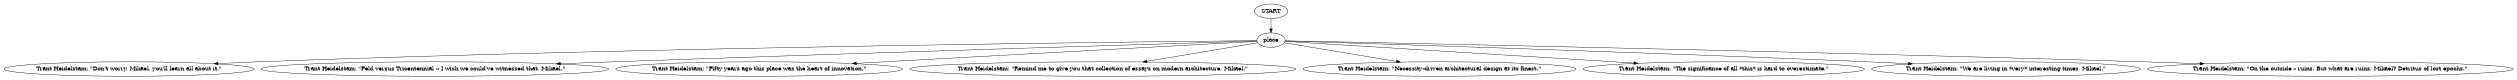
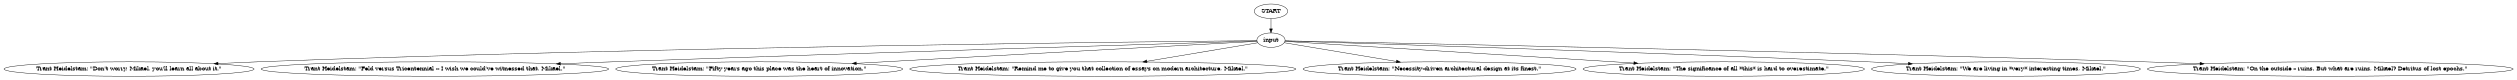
(1271, 40) -> (1271, 40)
